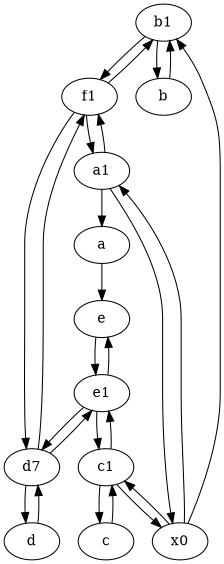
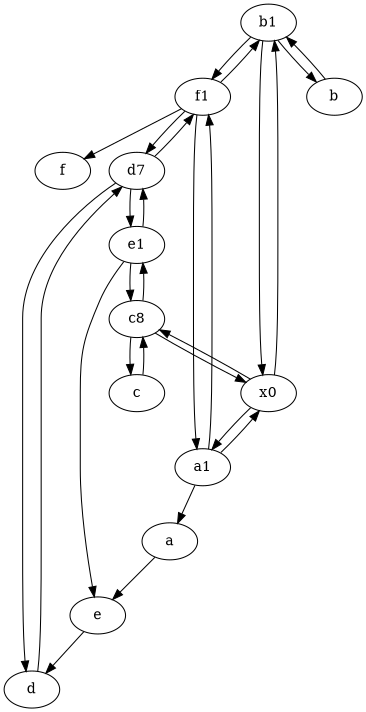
none -> (63, 171)
none -> (259, 203)
(95, 351) -> (68, 649)
(106, 467) -> (137, 319)
